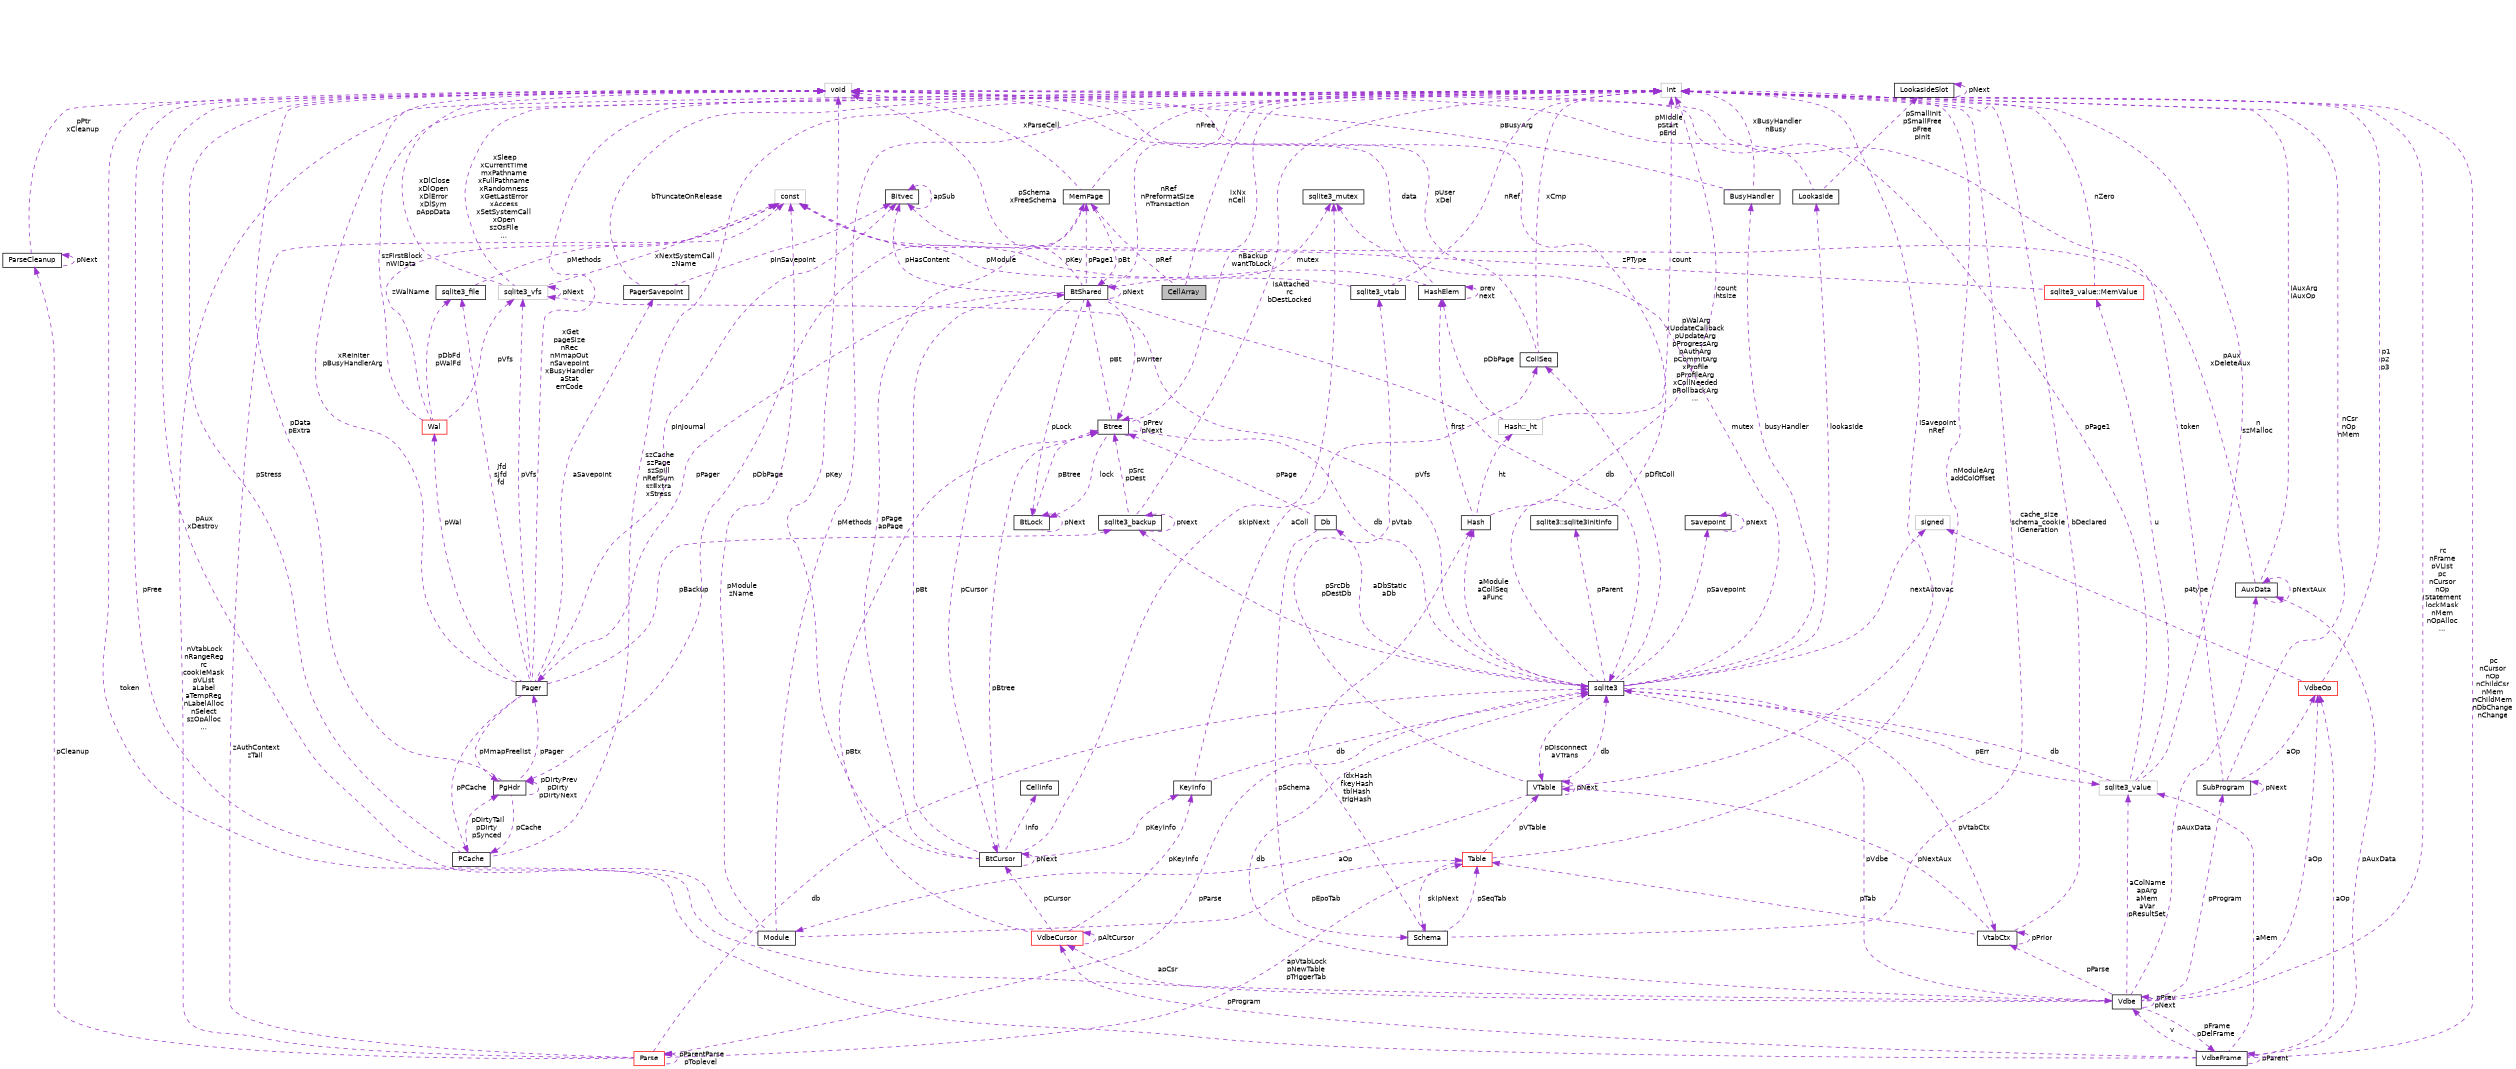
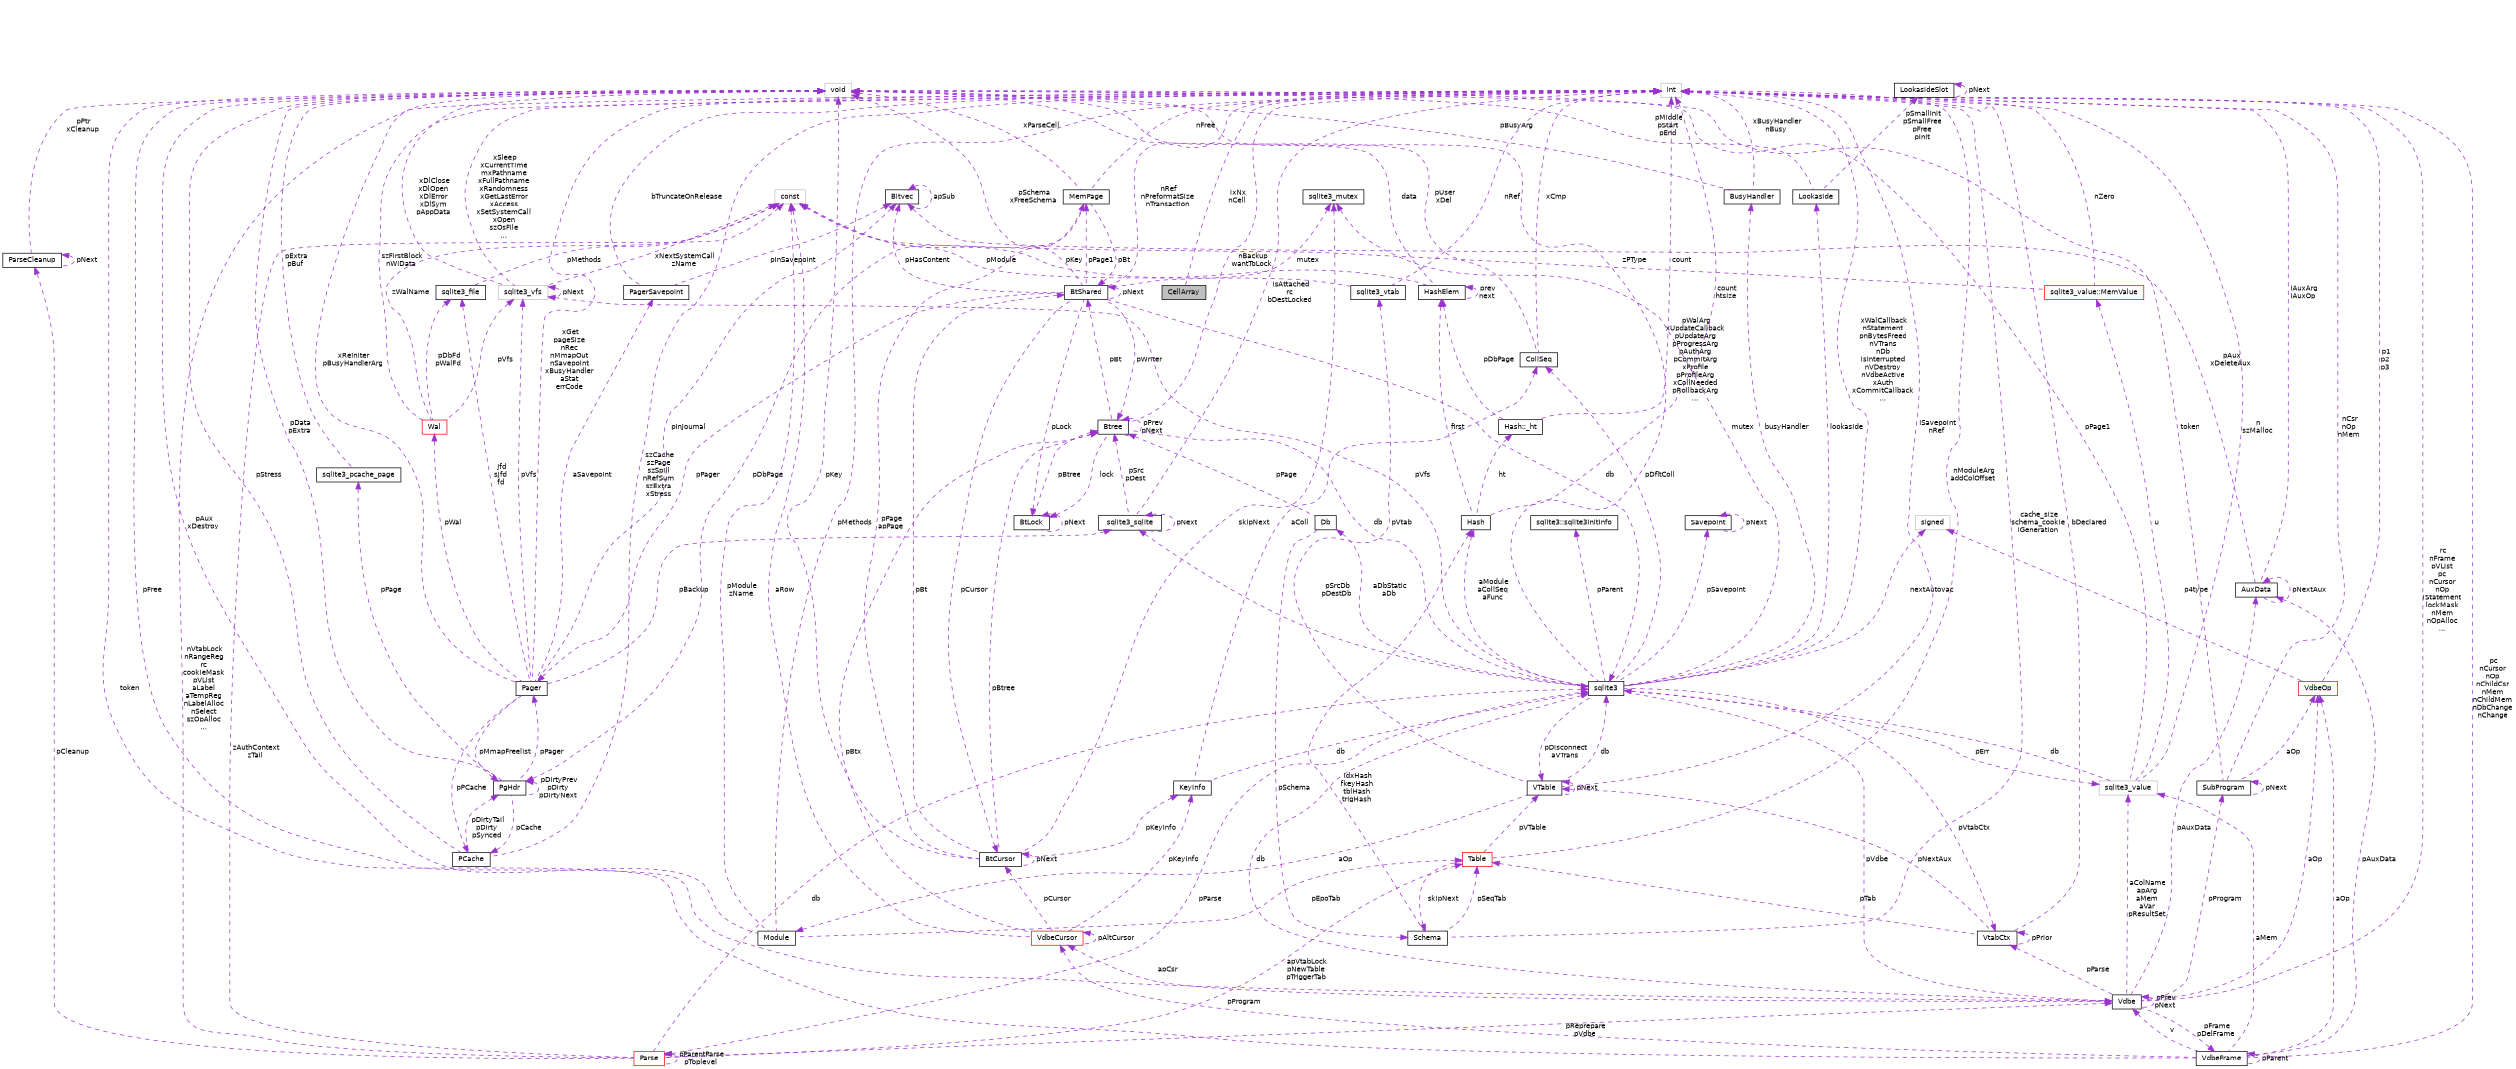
(1126, 242) -> none
none -> (1862, 410)
(1520, 427) -> (1520, 427)
none -> (359, 475)
(1130, 523) -> (1130, 523)
none -> (776, 646)
(1039, 788) -> none
none -> (1385, 1030)
